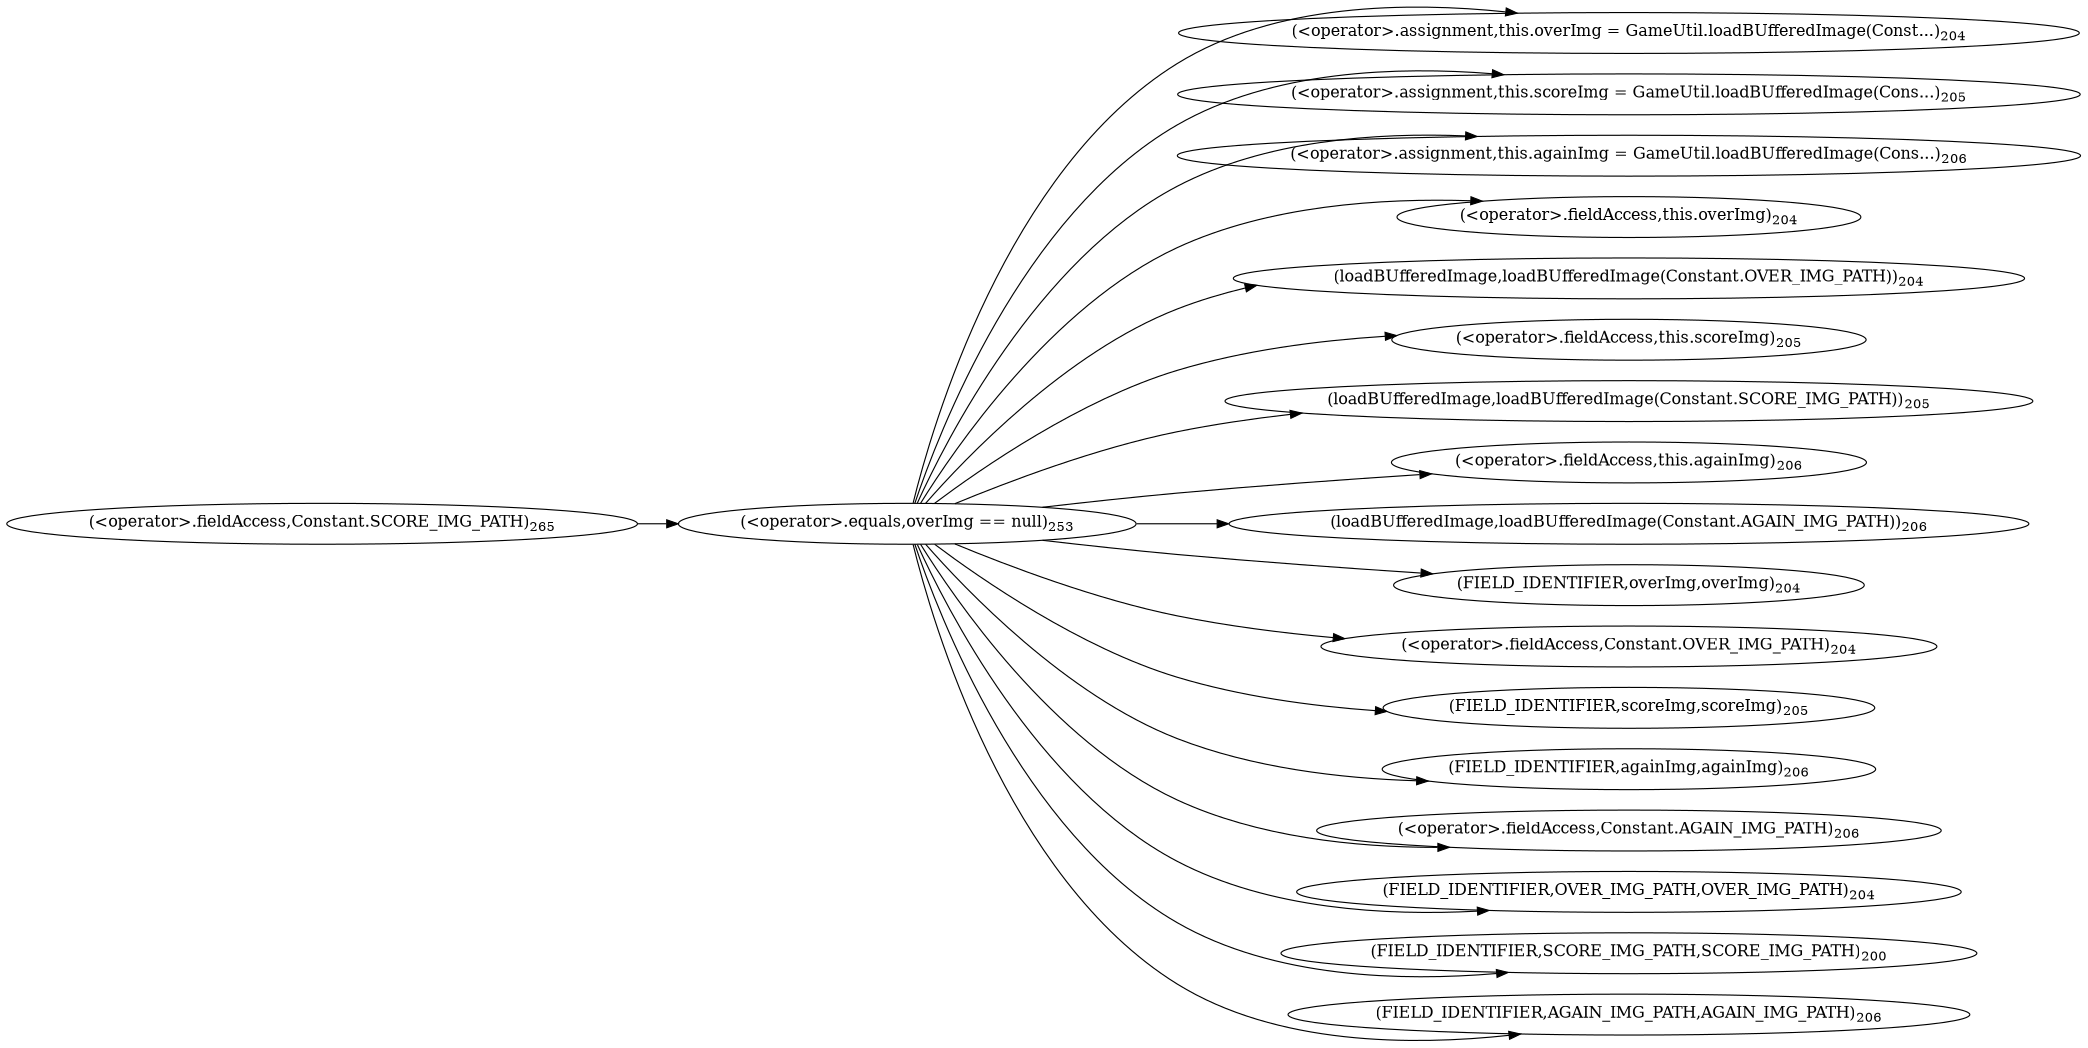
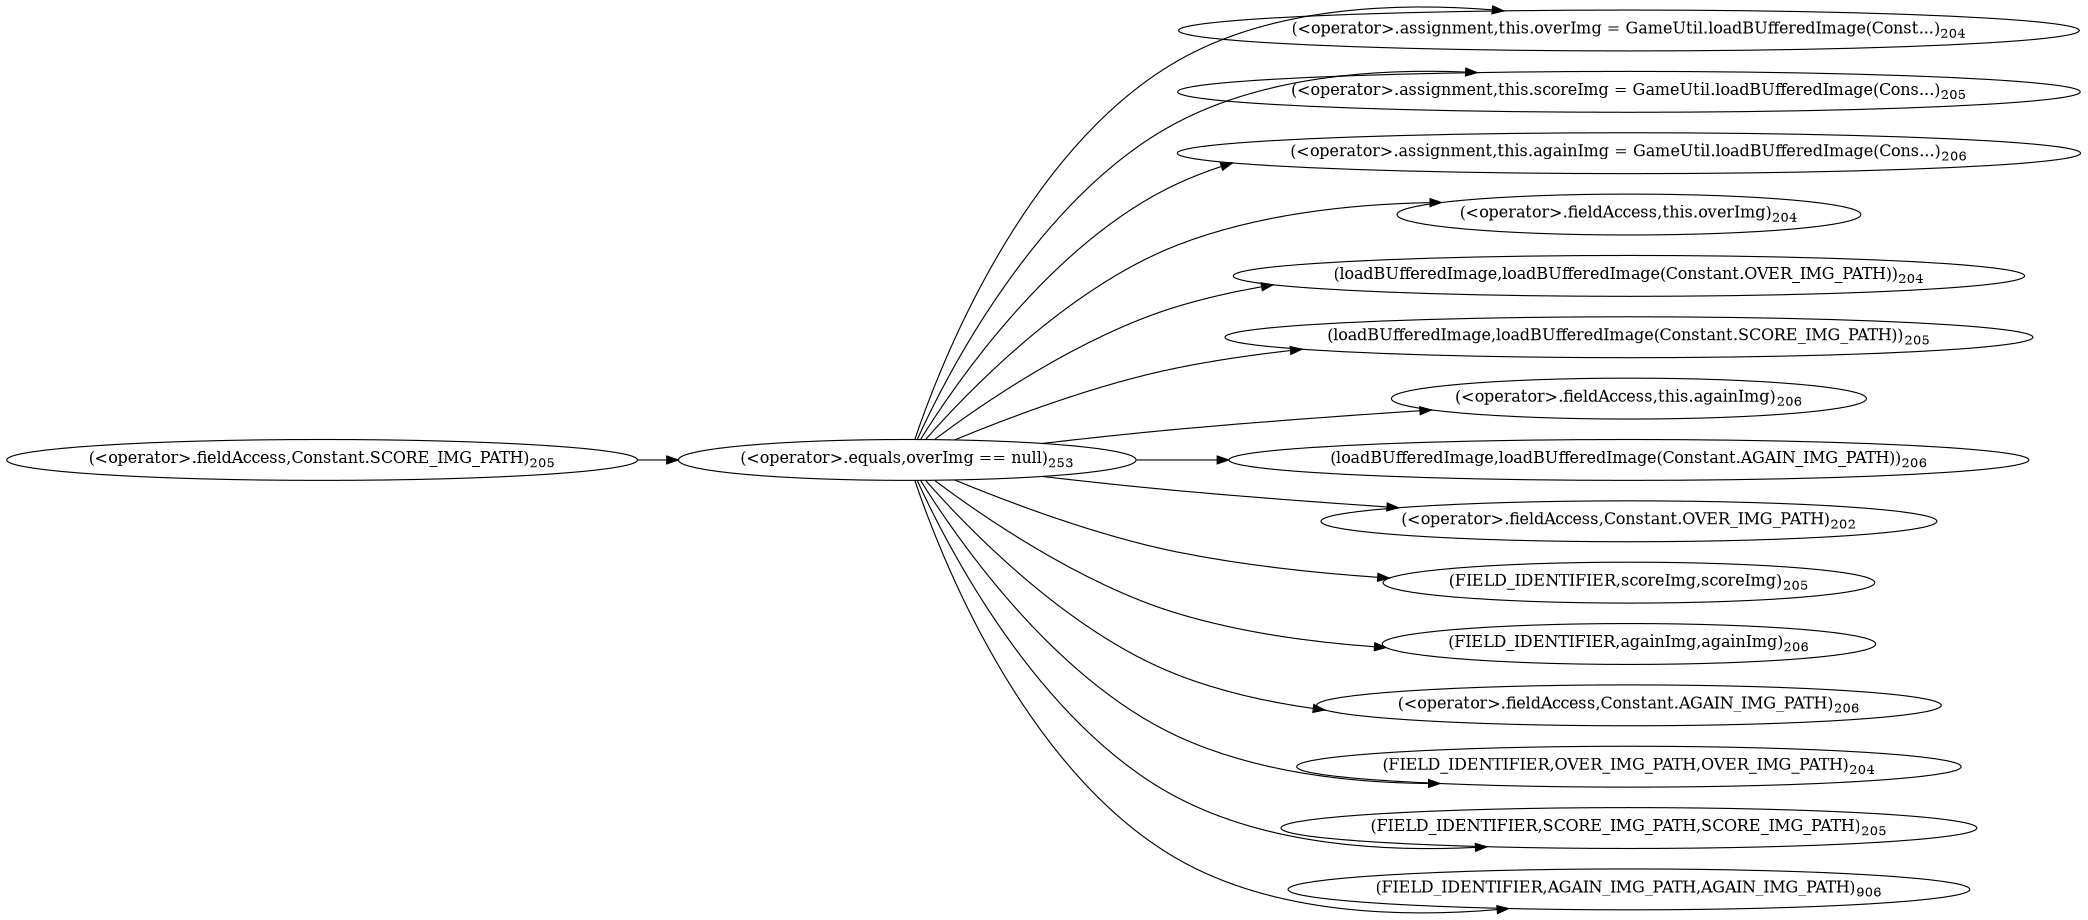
(1629, 340) -> none
(543, 522) -> (543, 458)
(1629, 585) -> none
(1844, 645) -> (1844, 520)
(1874, 952) -> (1874, 826)
(1869, 1013) -> (1869, 888)
